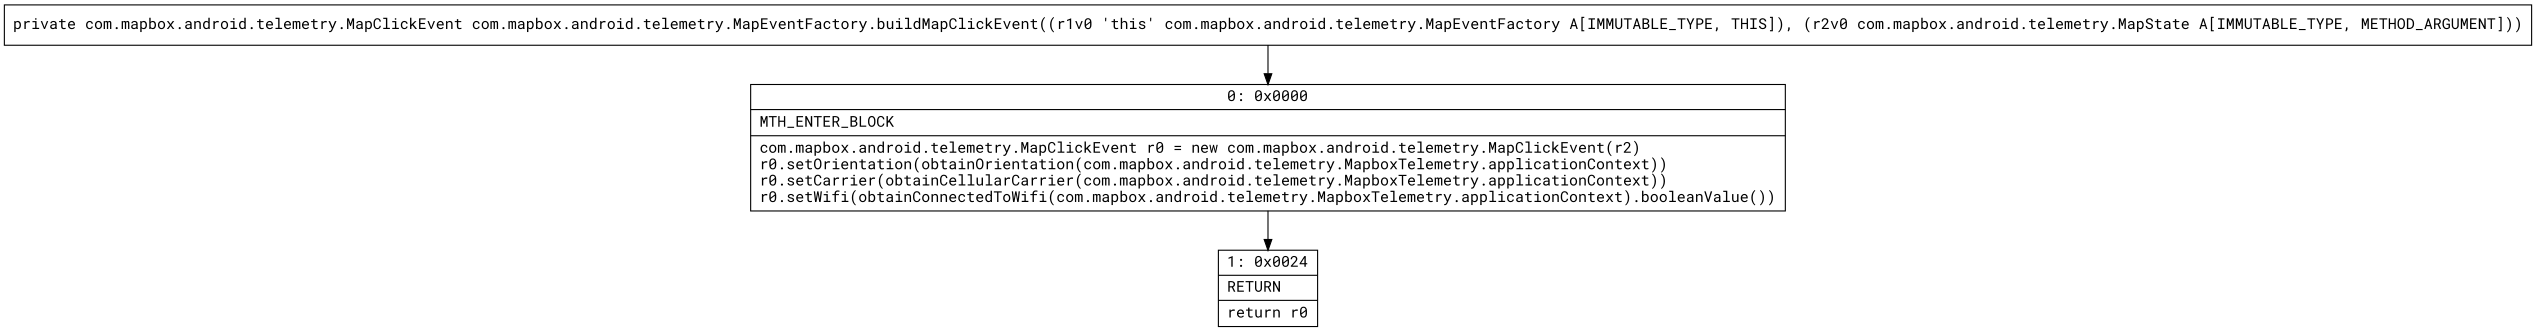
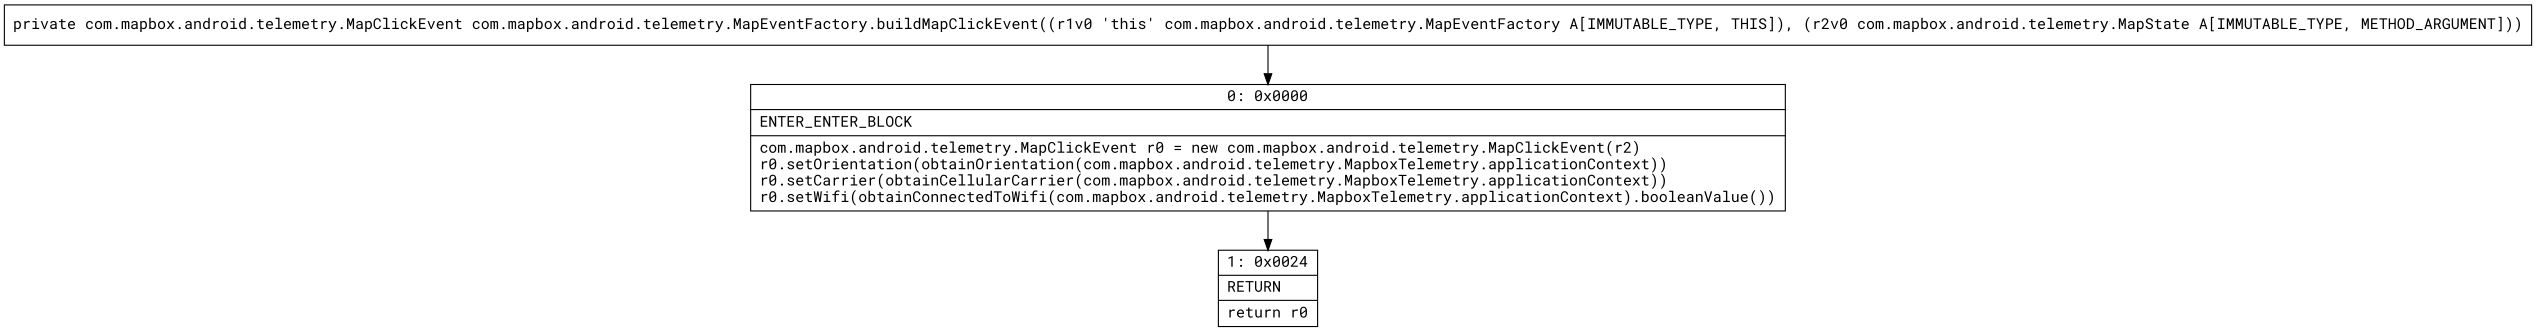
(827, 122) -> (836, 122)
